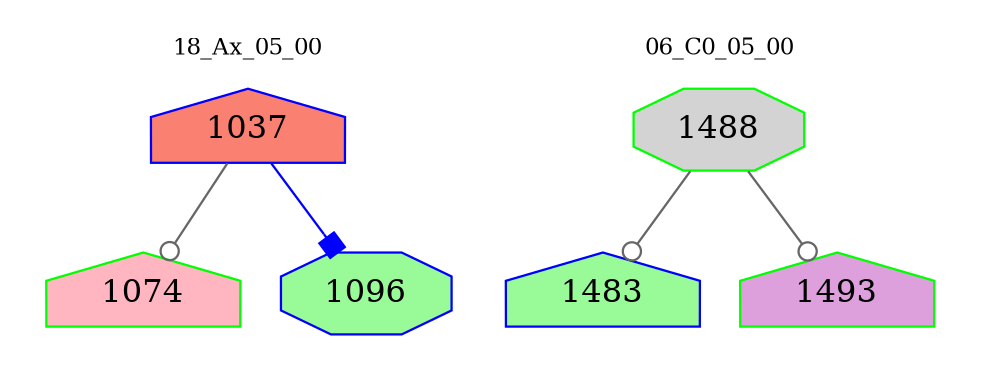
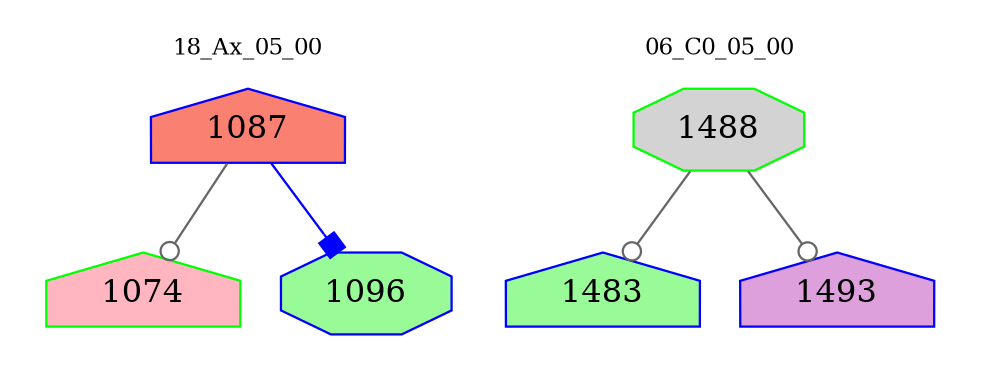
(248, 130) -> (248, 130)
(837, 293) -> (837, 293)
